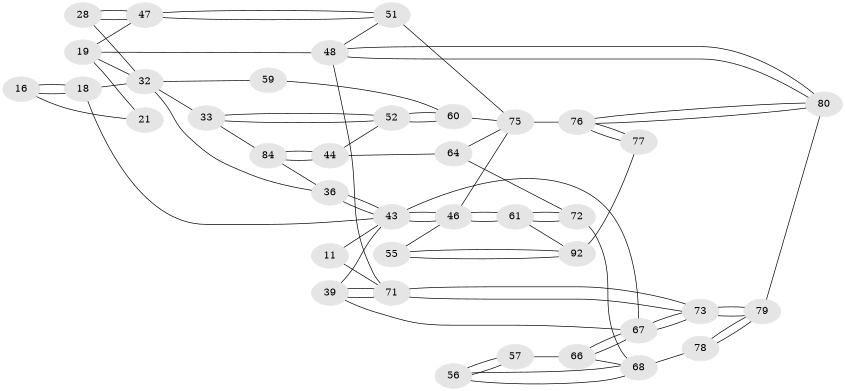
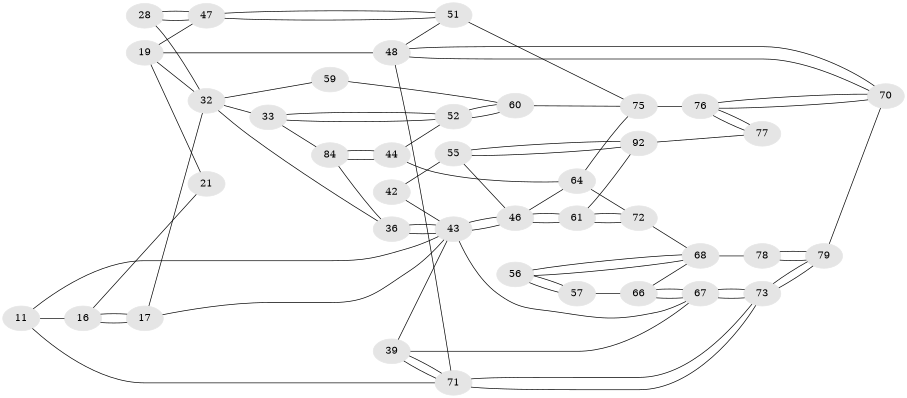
(83, 89) -> (145, 318)
(824, 104) -> (886, 96)
(482, 173) -> (546, 200)
none -> (392, 192)
none -> (52, 318)
